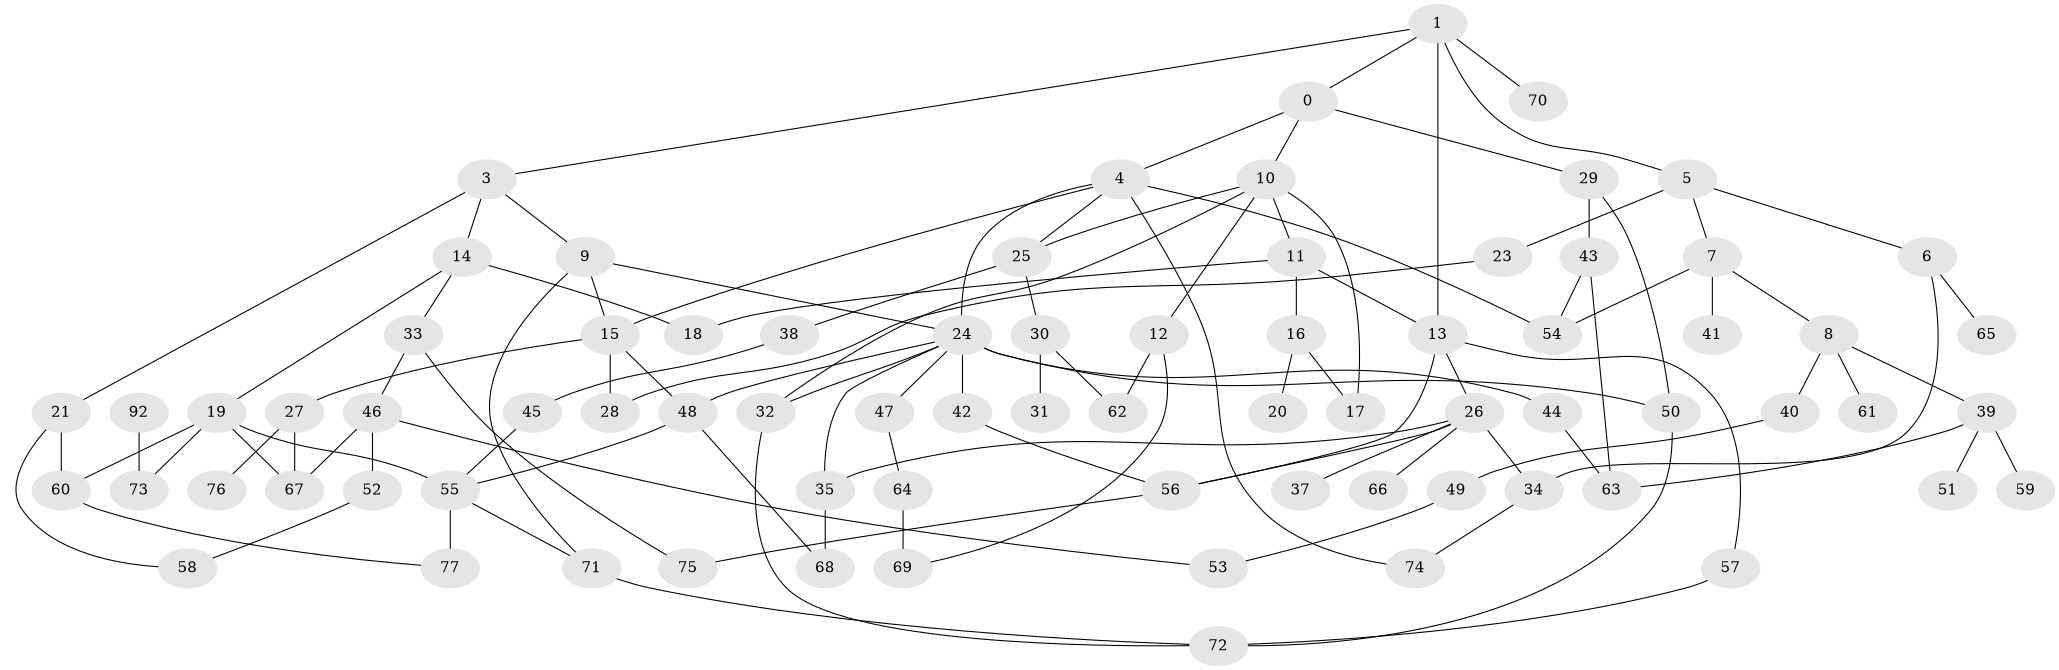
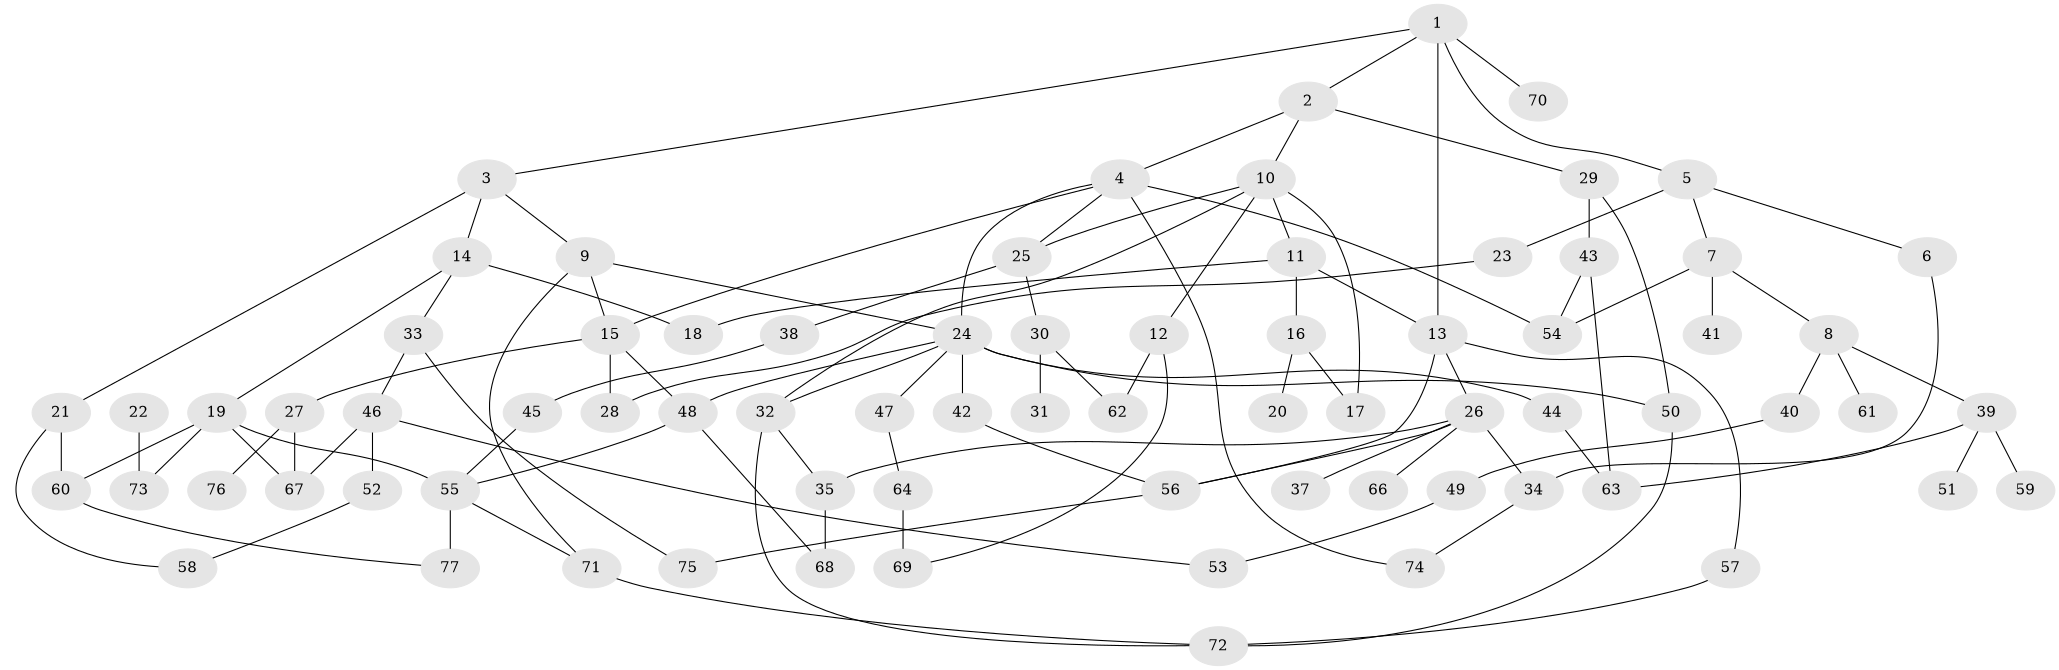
(1308, 102) -> (1308, 102)
(1987, 335) -> none
(855, 387) -> (796, 452)
(139, 413) -> (139, 413)
